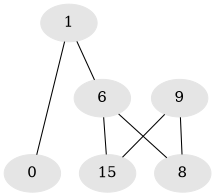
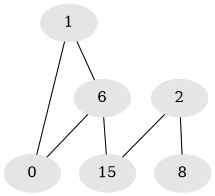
(180, 98) -> (180, 98)
(138, 132) -> (67, 136)
